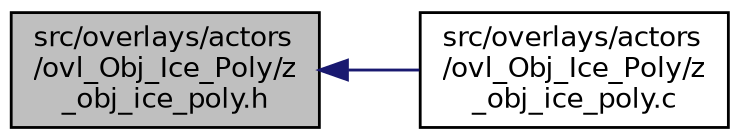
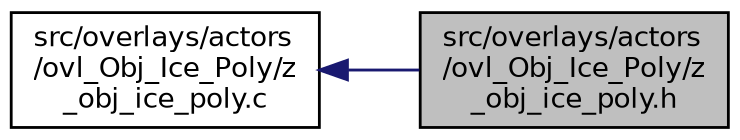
(384, 70) -> (384, 70)
